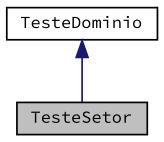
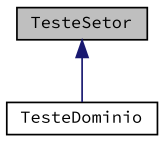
(82, 80) -> (82, 80)
